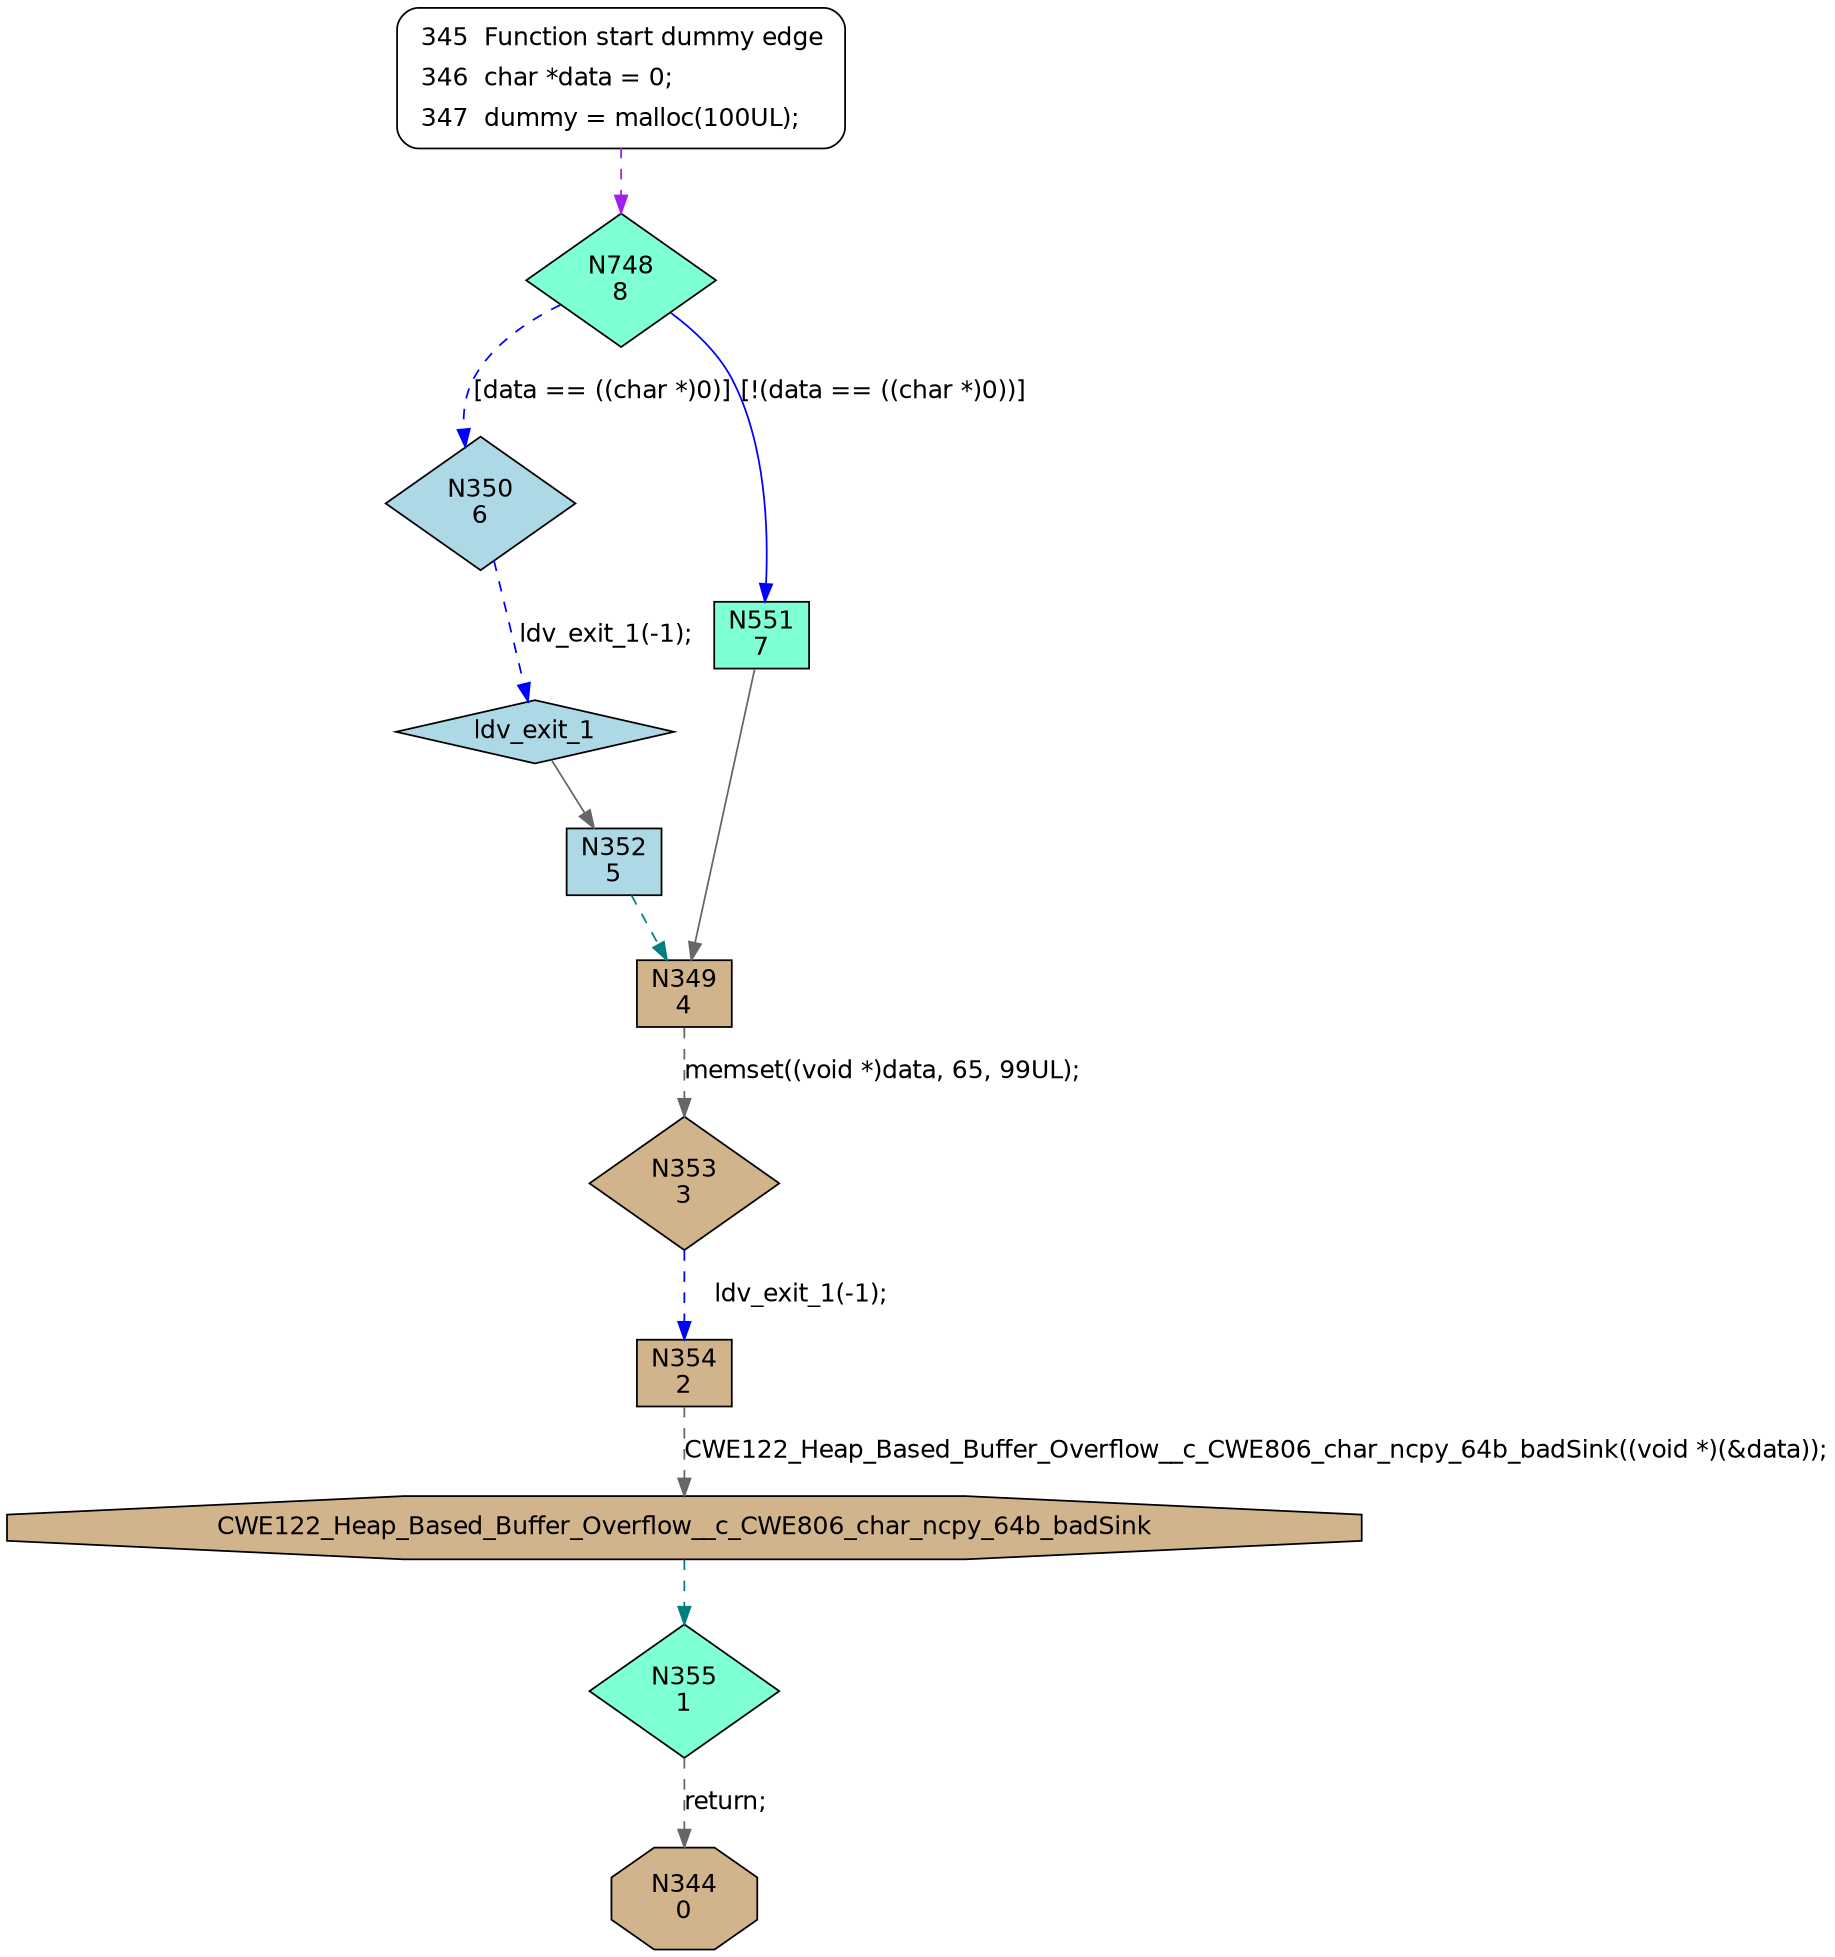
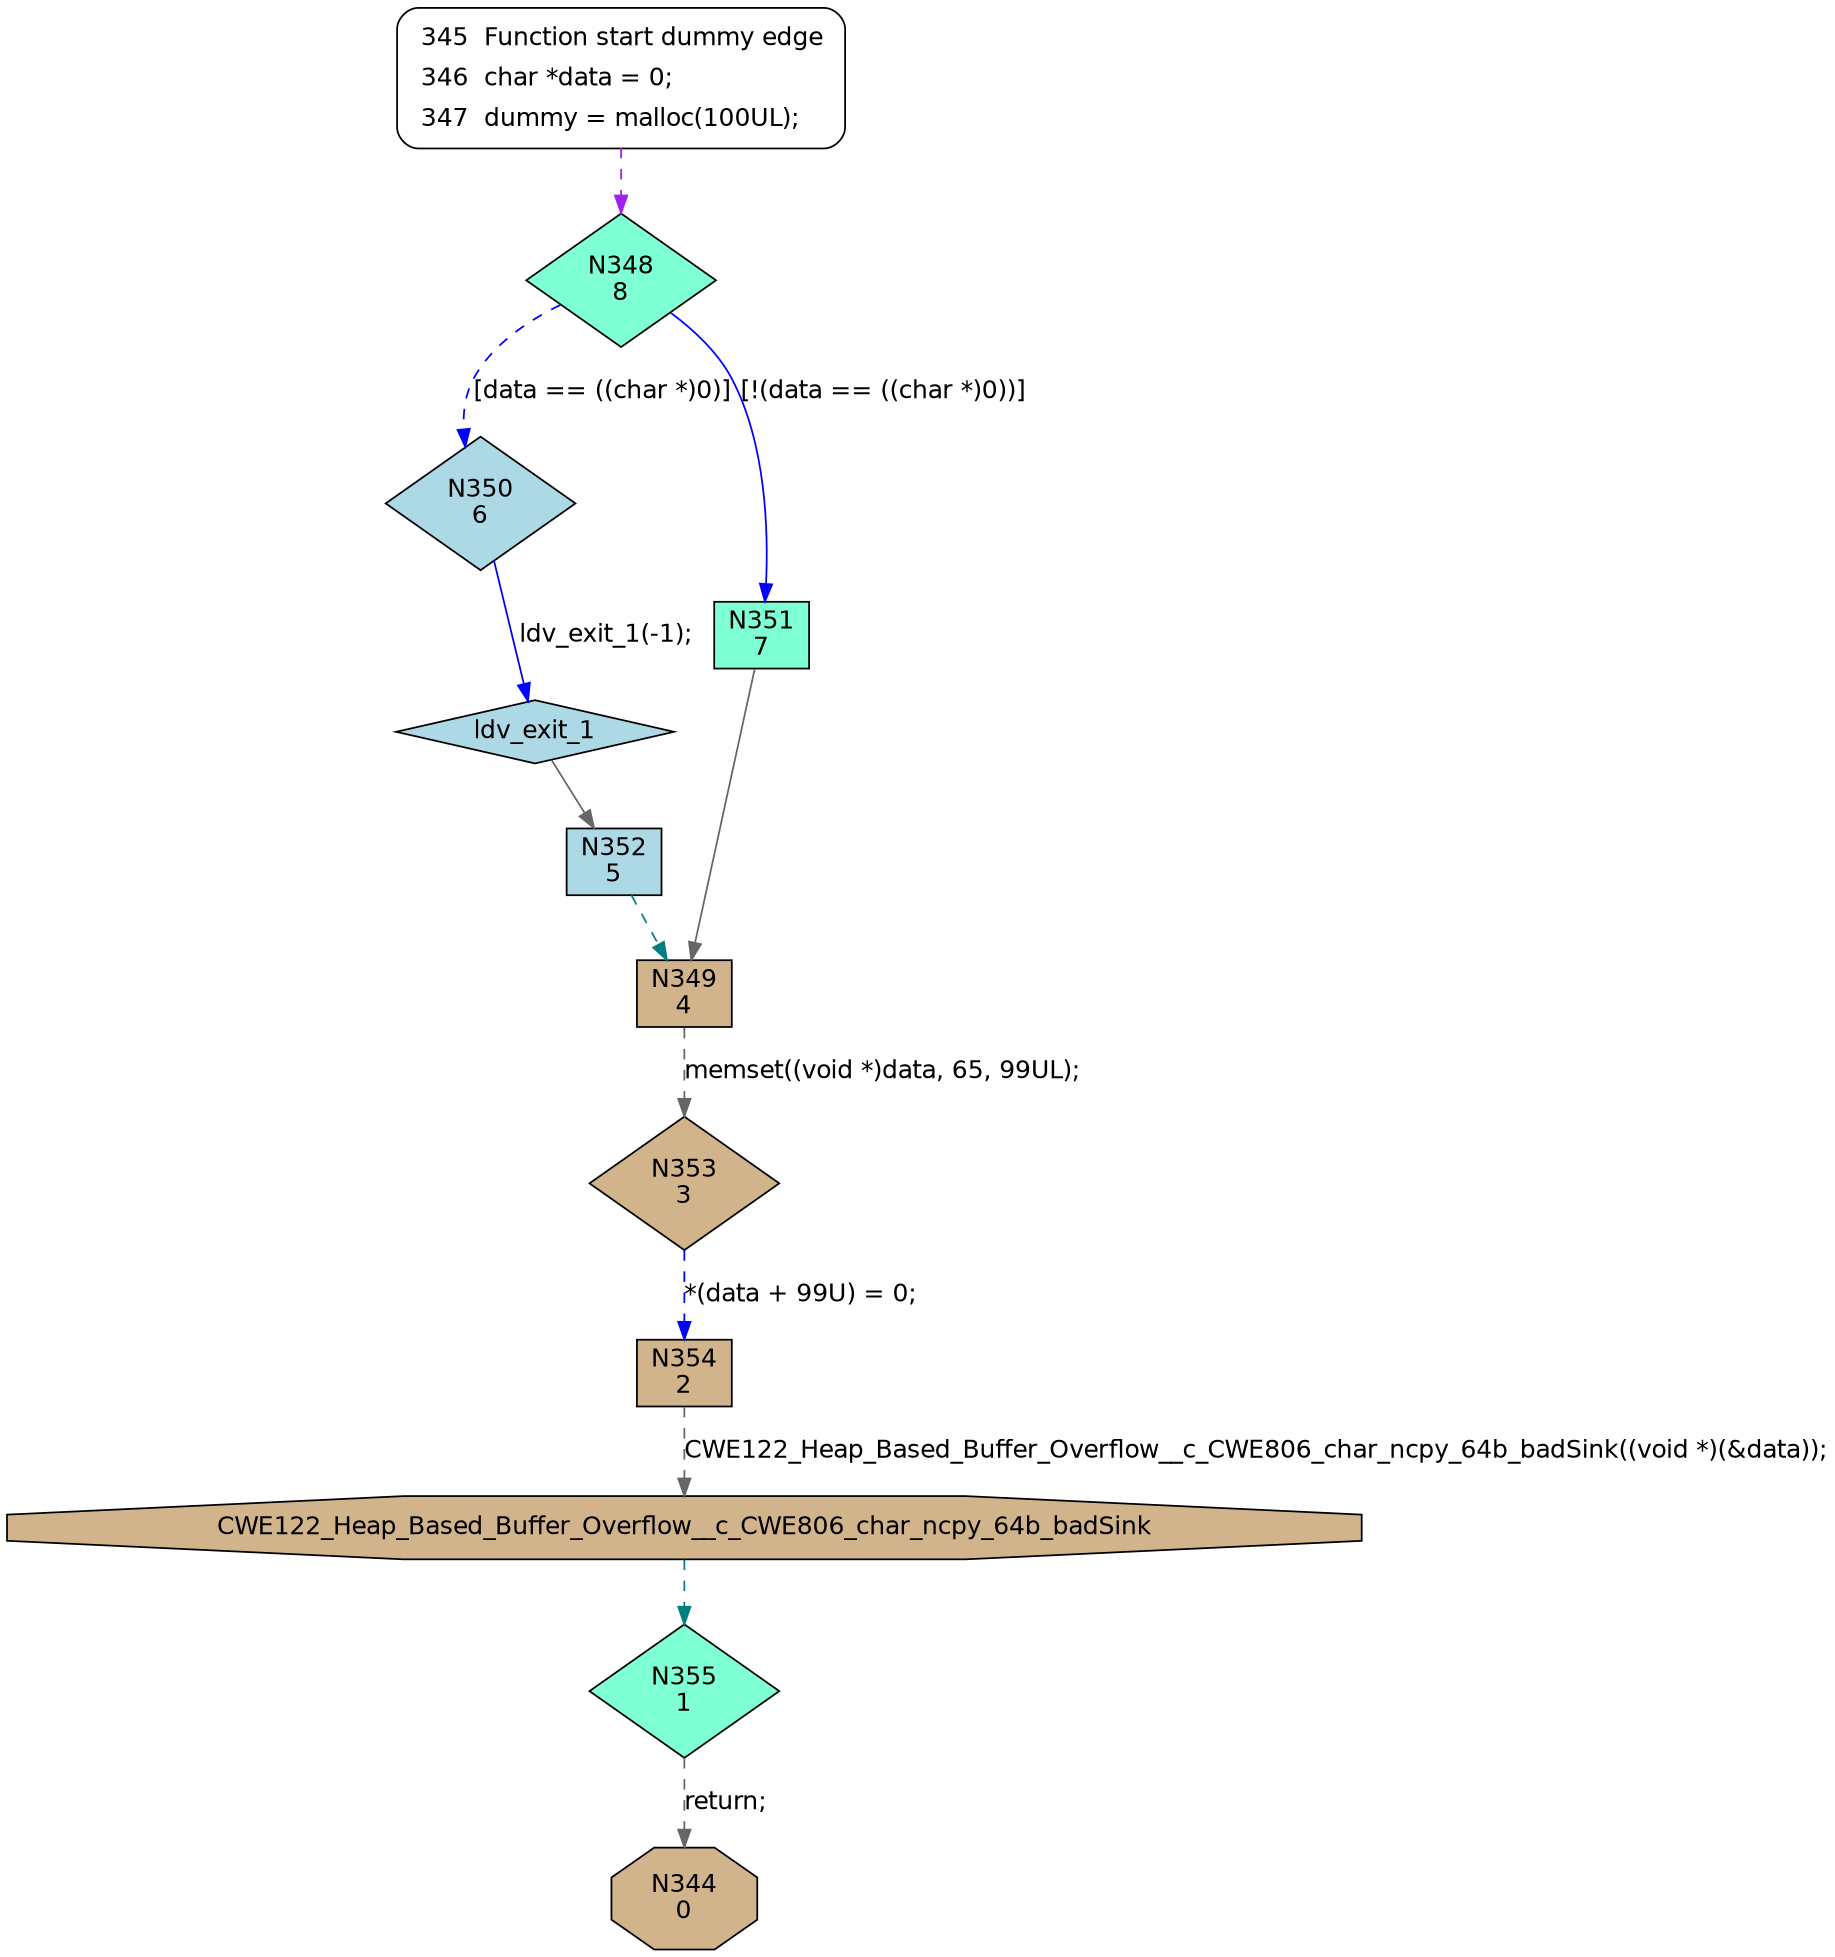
(621, 280) -> (621, 280)
(509, 622) -> (509, 622)
(762, 635) -> (762, 635)
(801, 1295) -> (801, 1295)
